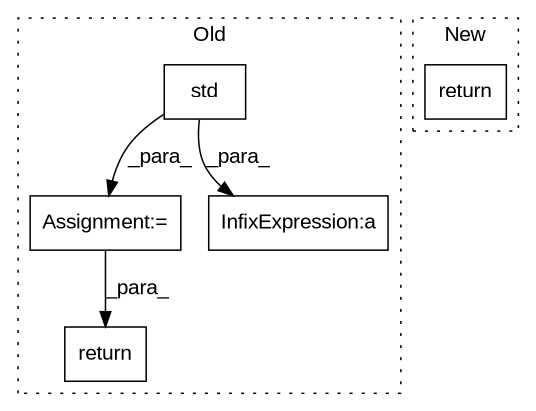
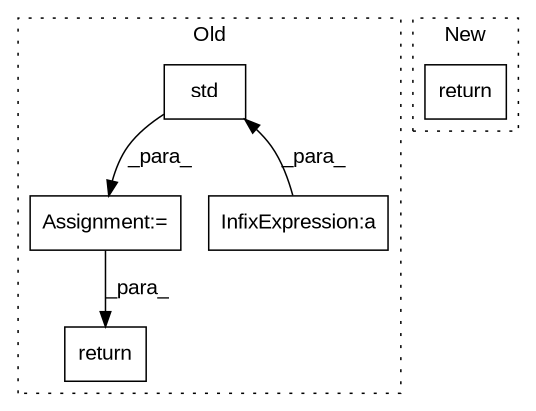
(201, 156) -> (279, 160)
